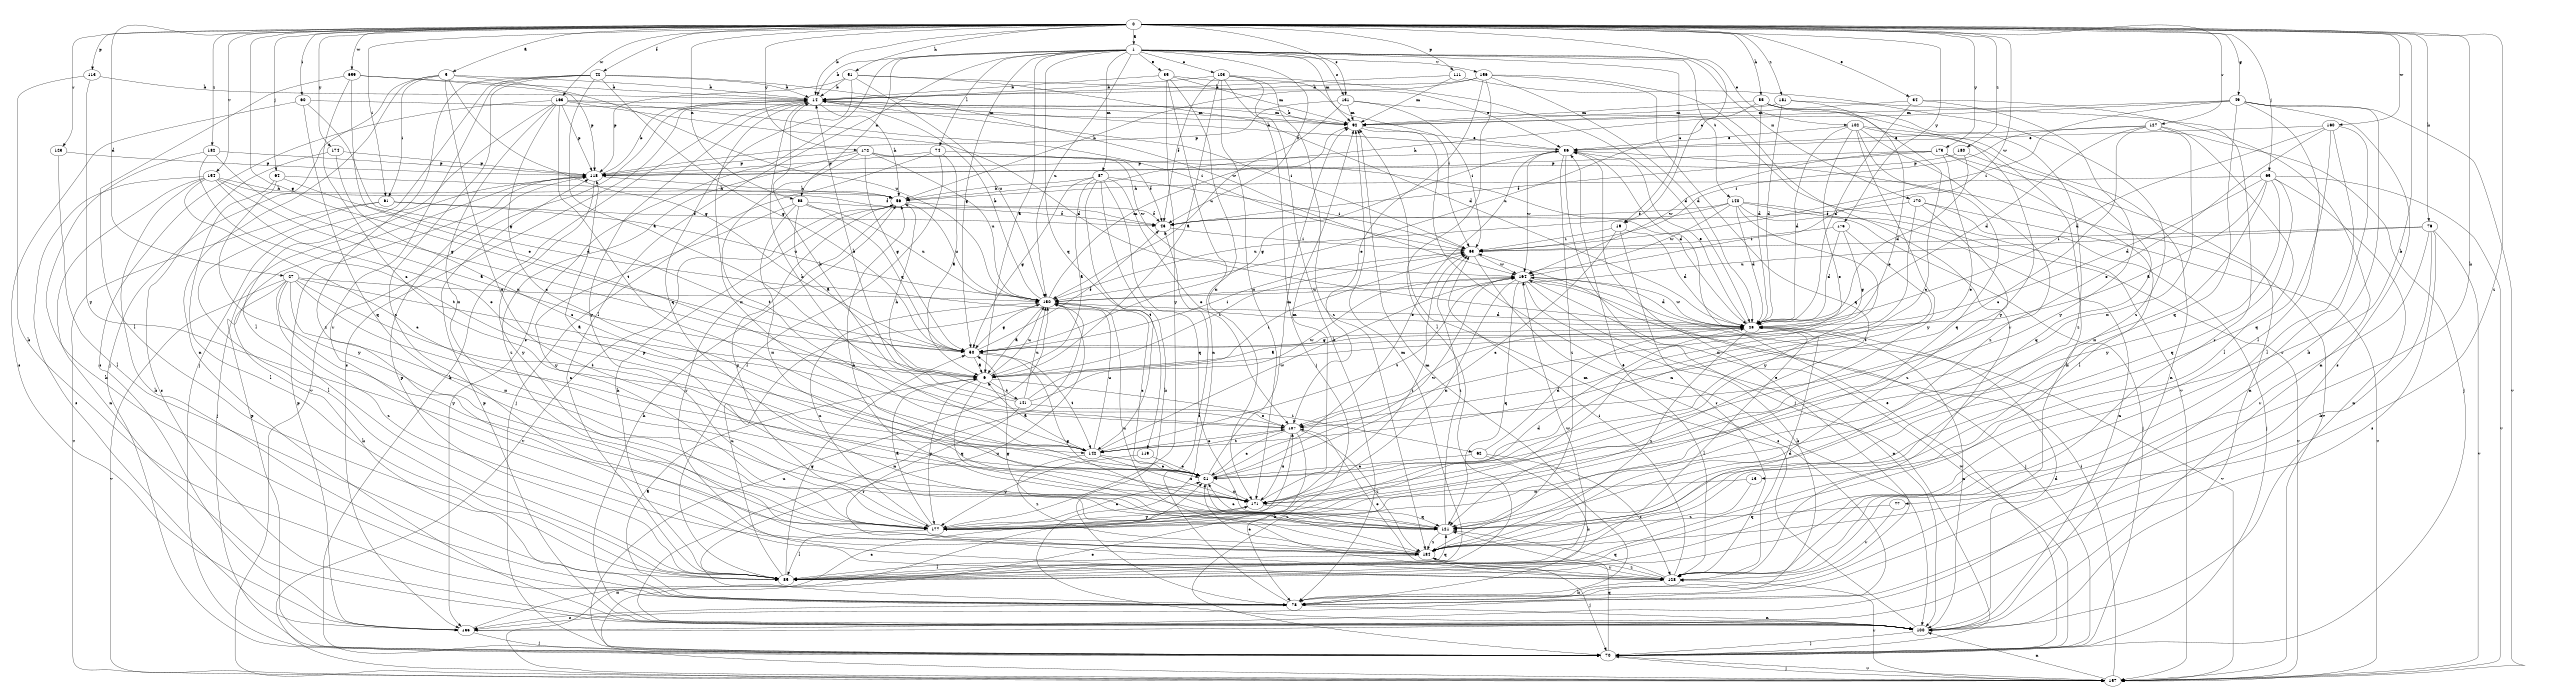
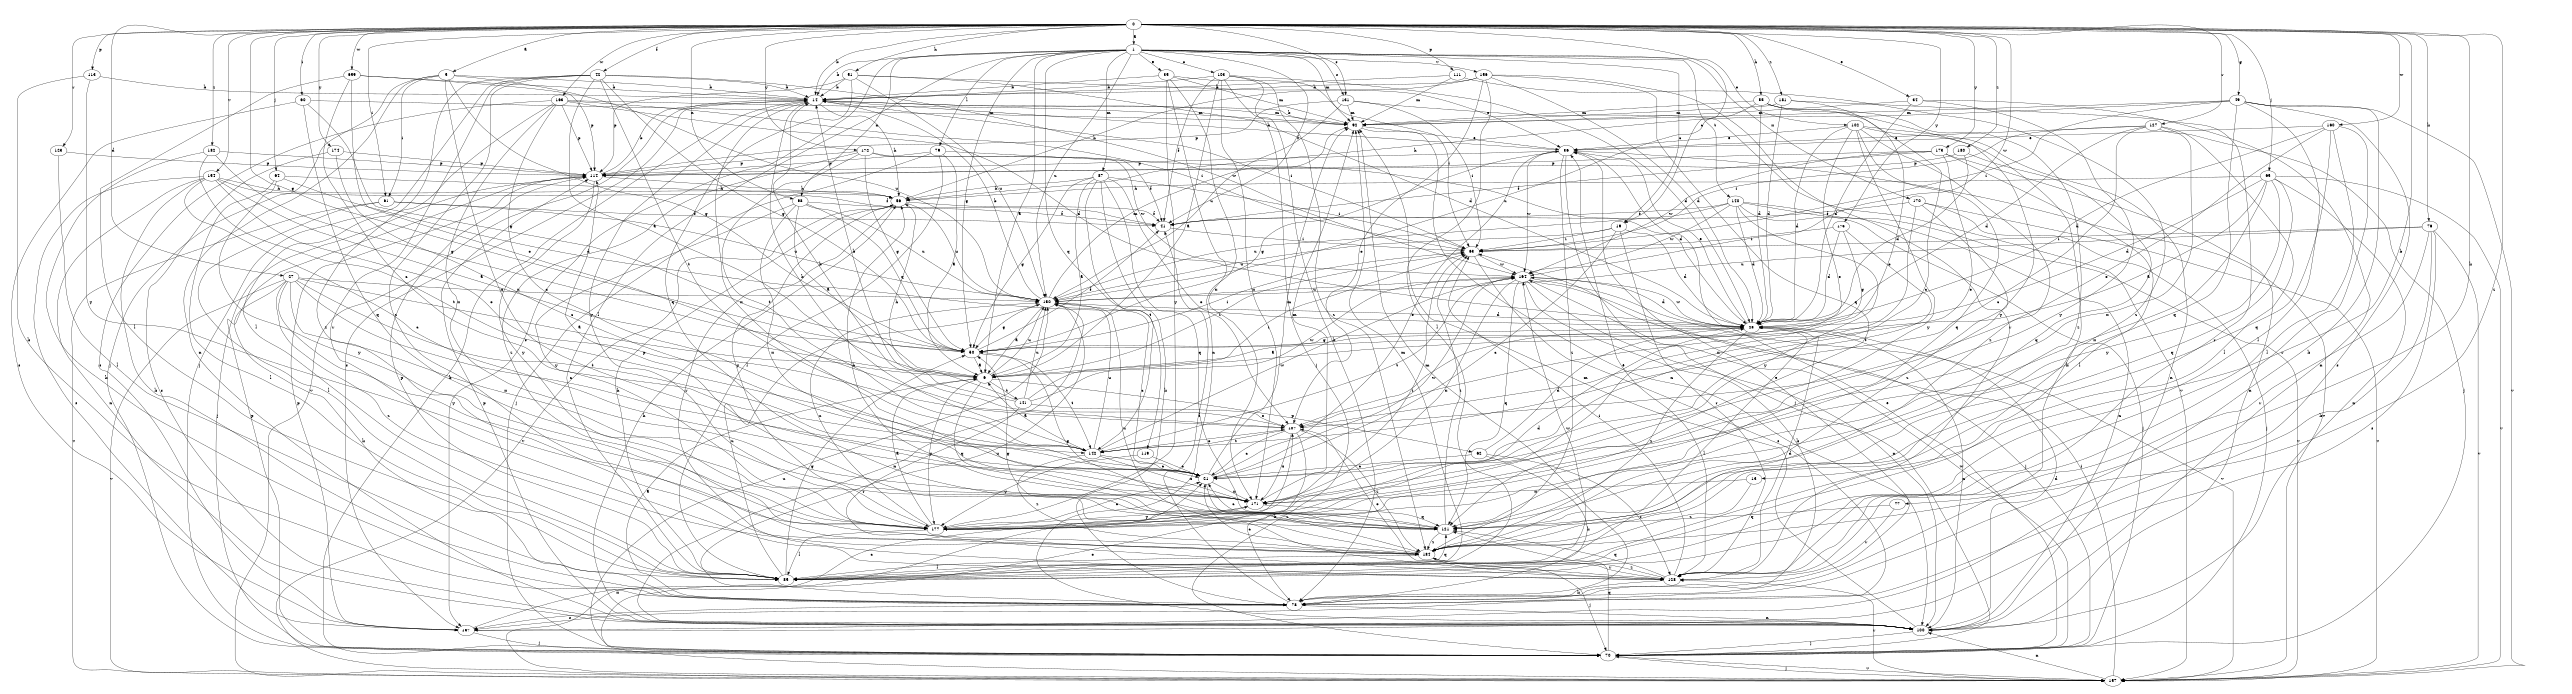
(938, 151) -> (938, 151)
(594, 176) -> (594, 176)
(982, 213) -> (1333, 249)
(1163, 226) -> (1163, 226)
(753, 353) -> (776, 347)
(1293, 416) -> (1293, 416)
(466, 630) -> (466, 630)
